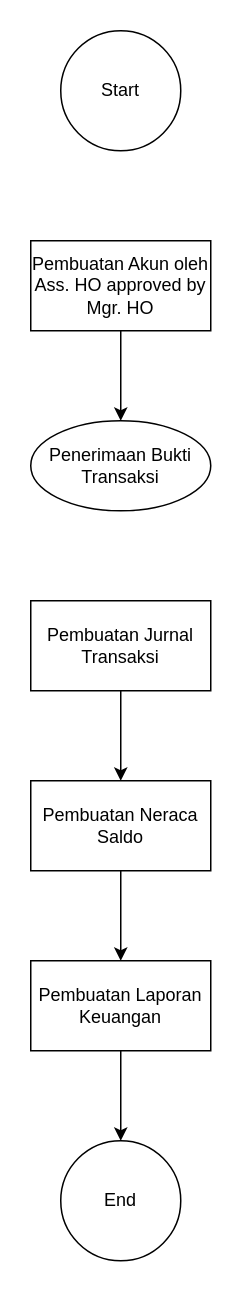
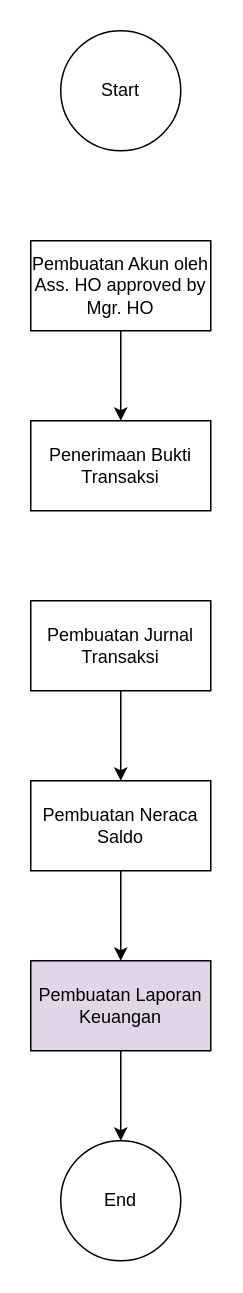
(121, 466) -> (121, 466)
(121, 1006) -> (121, 1006)
